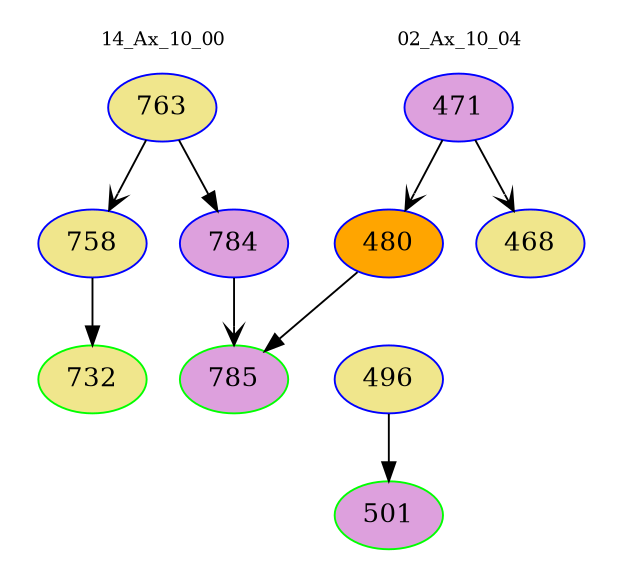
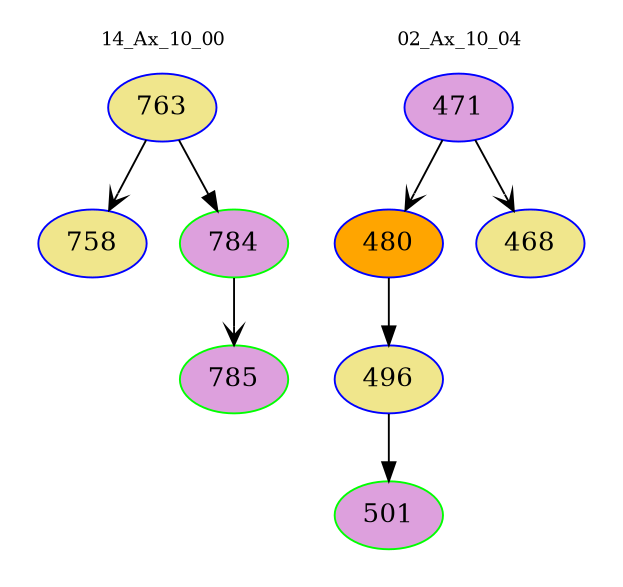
(234, 243) -> (234, 243)
(332, 294) -> (389, 302)
(92, 379) -> none
